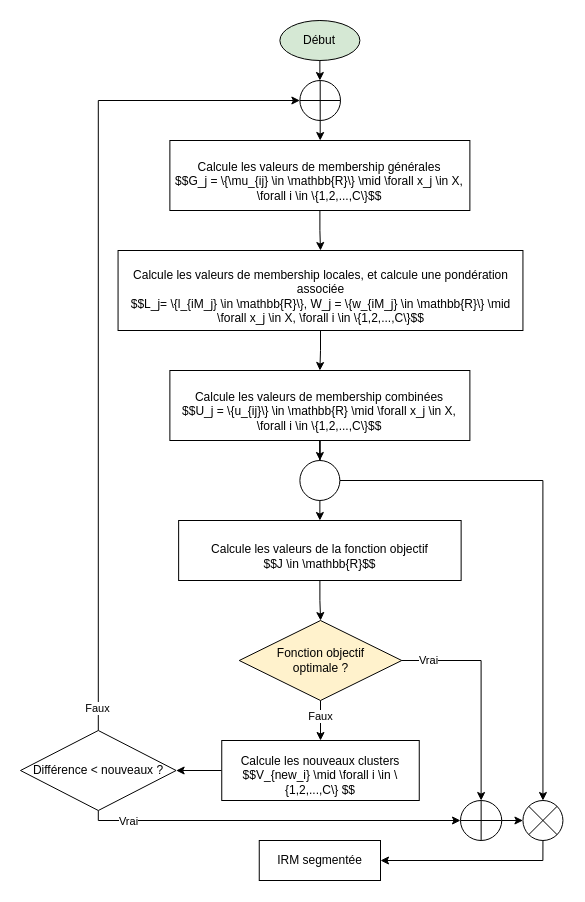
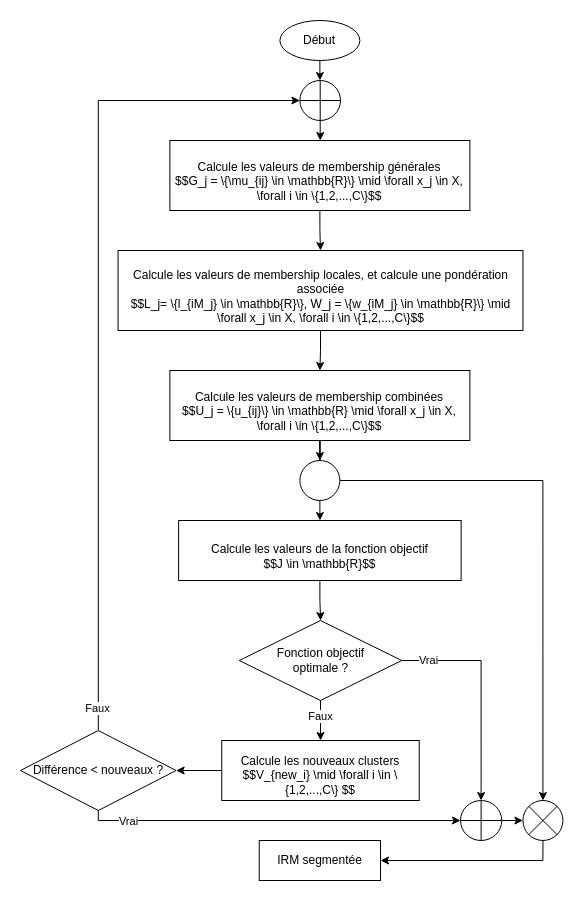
(320, 41) -> (320, 41)
(321, 661) -> (321, 661)
